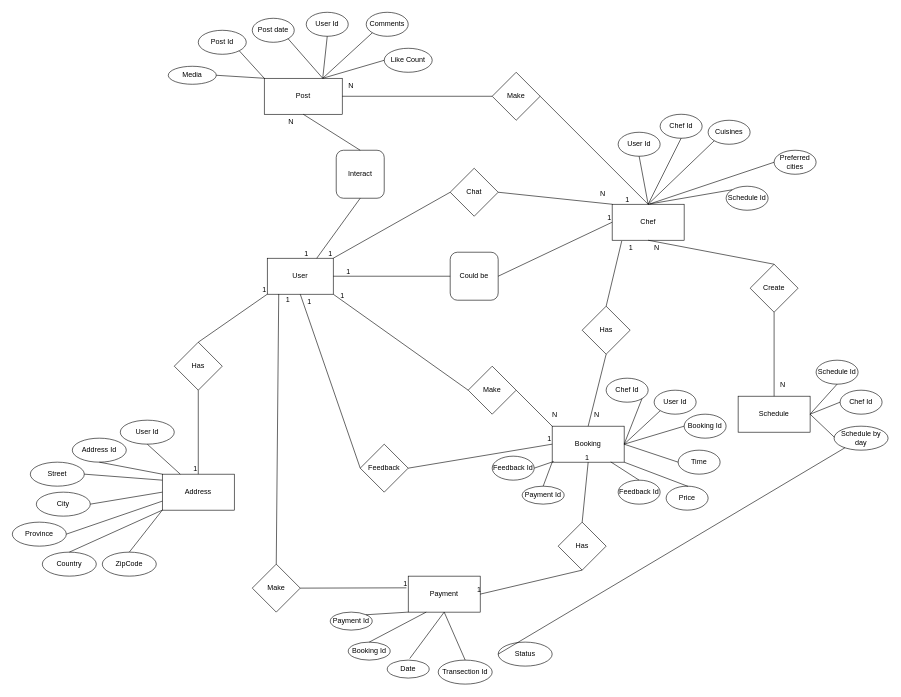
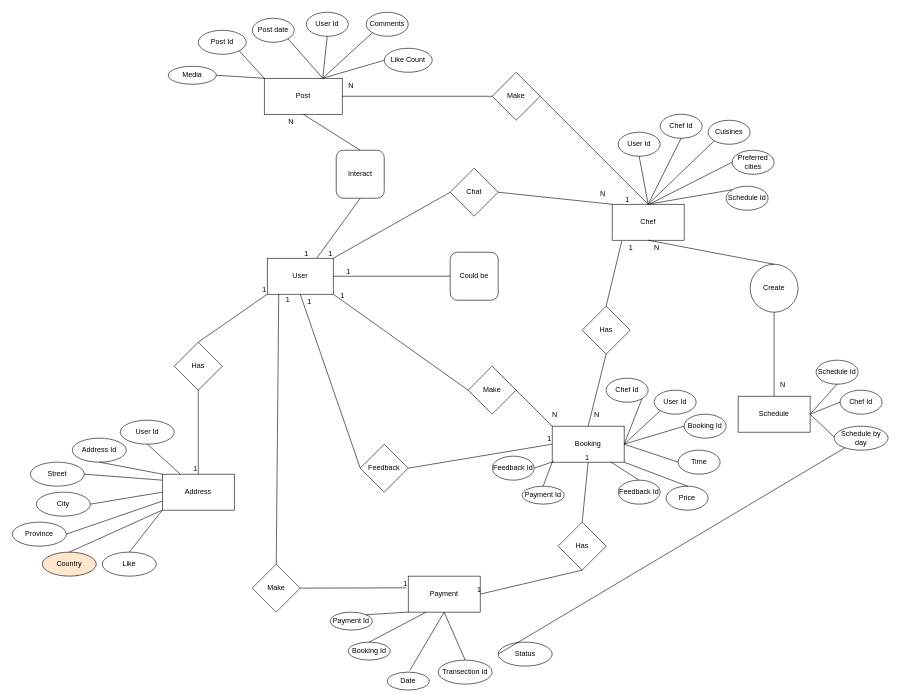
(795, 162) -> (753, 162)
(555, 249) -> none
(774, 288) -> (774, 288)
(69, 564) -> (69, 564)
(129, 564) -> (129, 564)
(408, 669) -> (408, 681)
